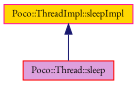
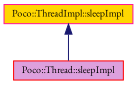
(68, 70) -> (68, 70)
